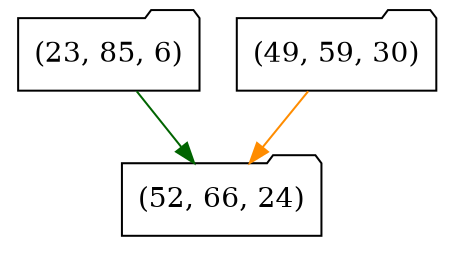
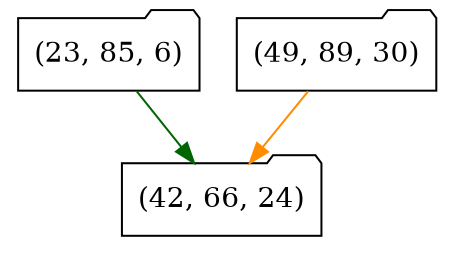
(337, 54) -> (337, 54)
(222, 200) -> (222, 200)
